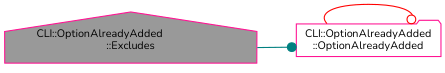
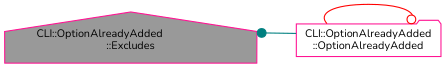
(272, 47) -> (281, 33)
